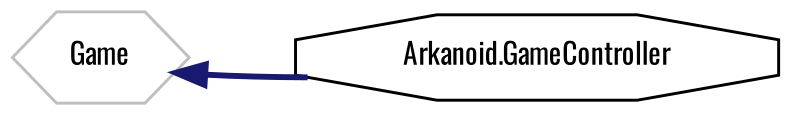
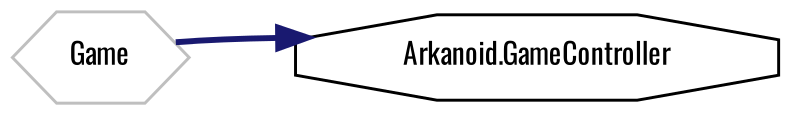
(256, 77) -> (227, 39)
